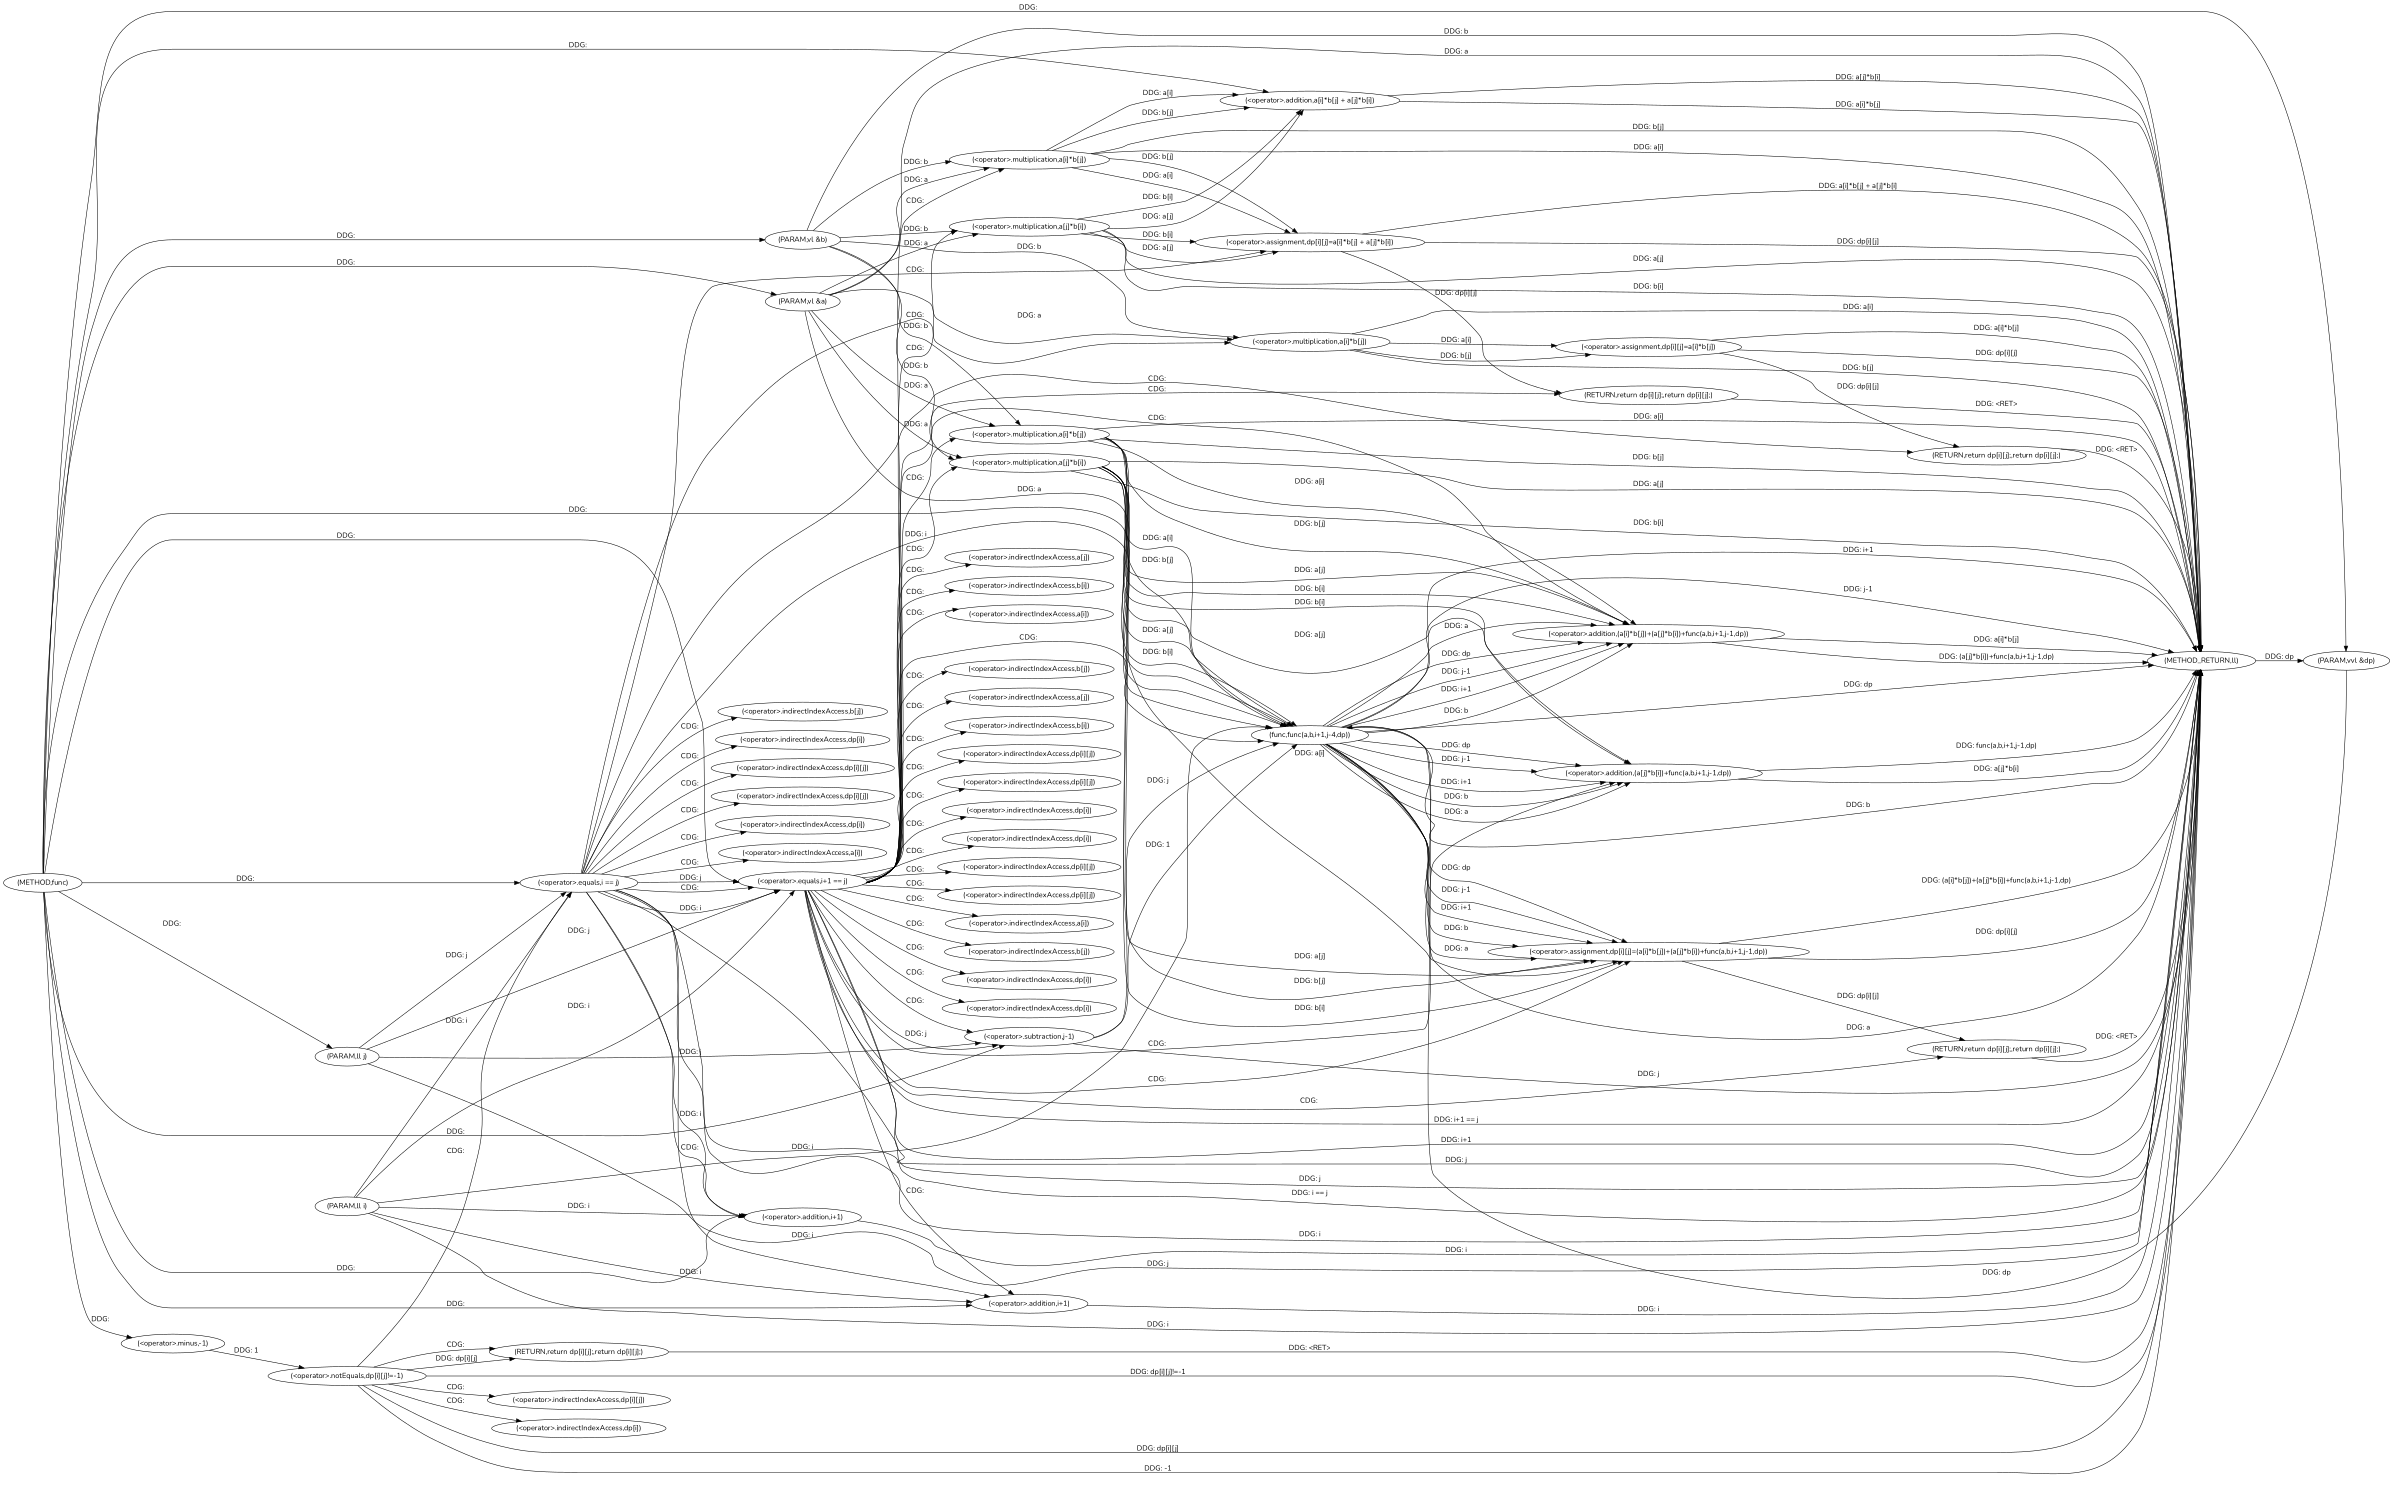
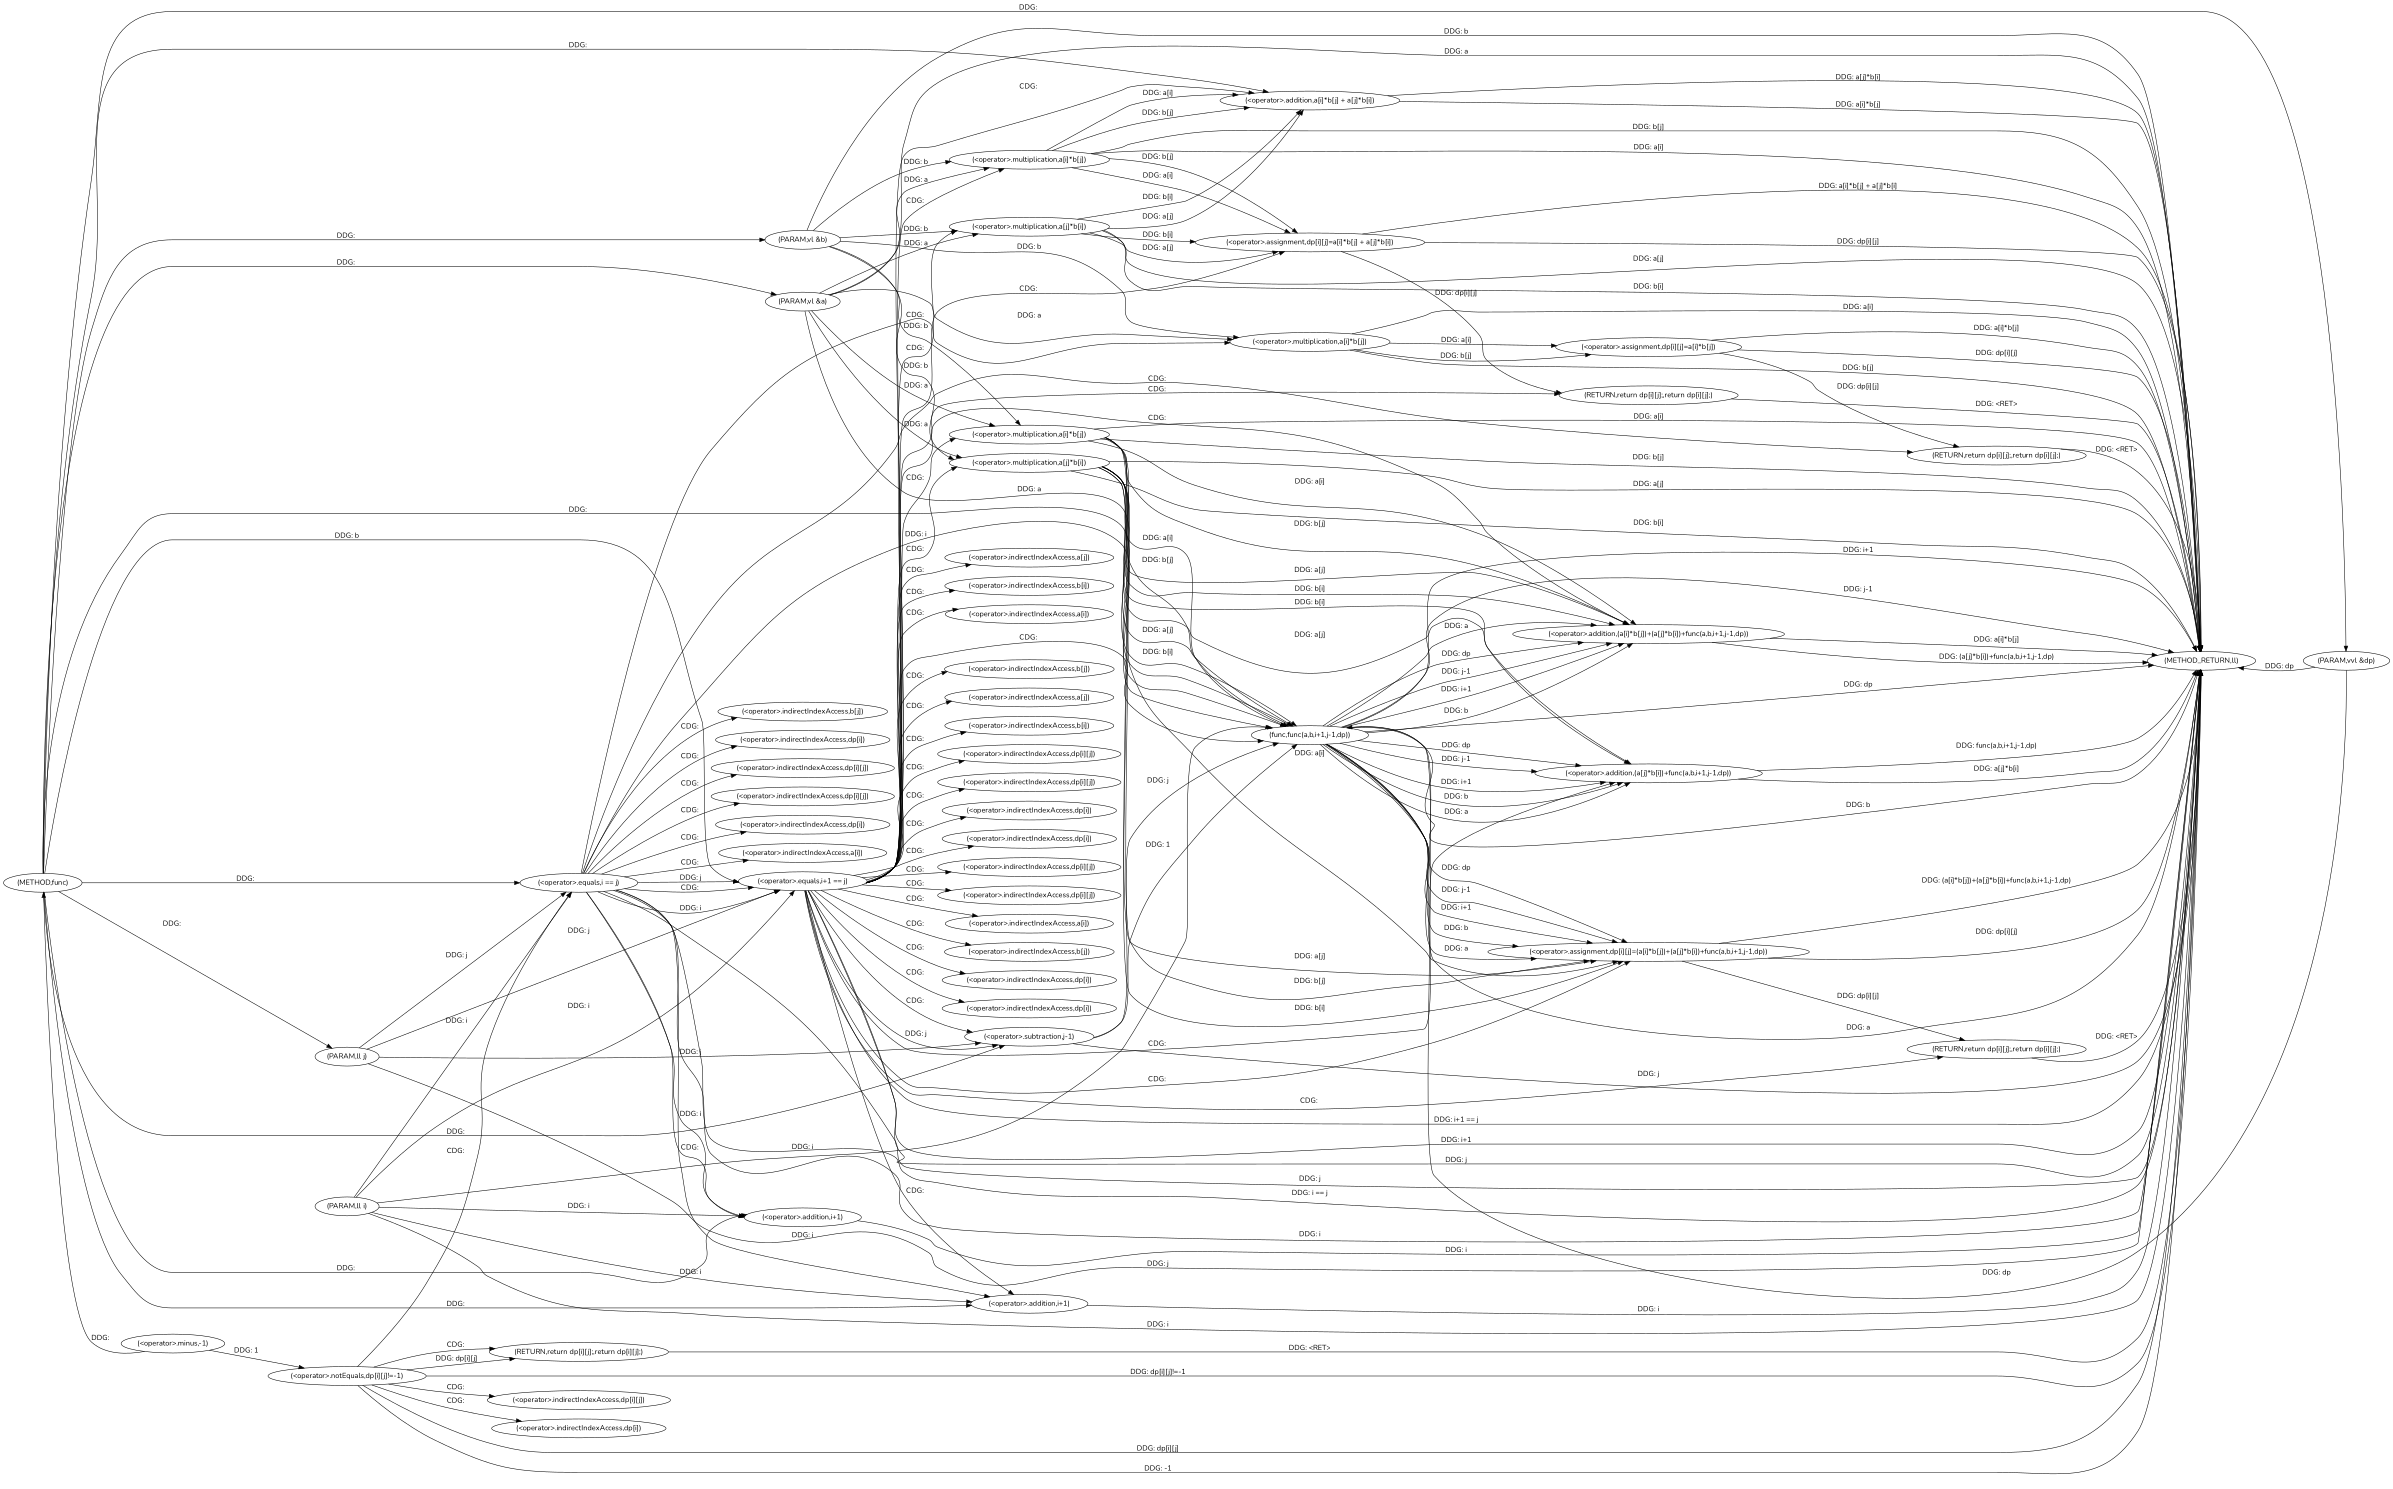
none -> (928, 147)
(697, 309) -> (919, 408)
(347, 536) -> (347, 536)
(2277, 661) -> (2279, 671)
(1310, 735) -> (1310, 735)
(58, 1129) -> (57, 1150)
